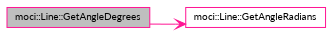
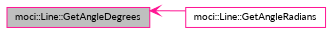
(163, 24) -> (173, 11)
